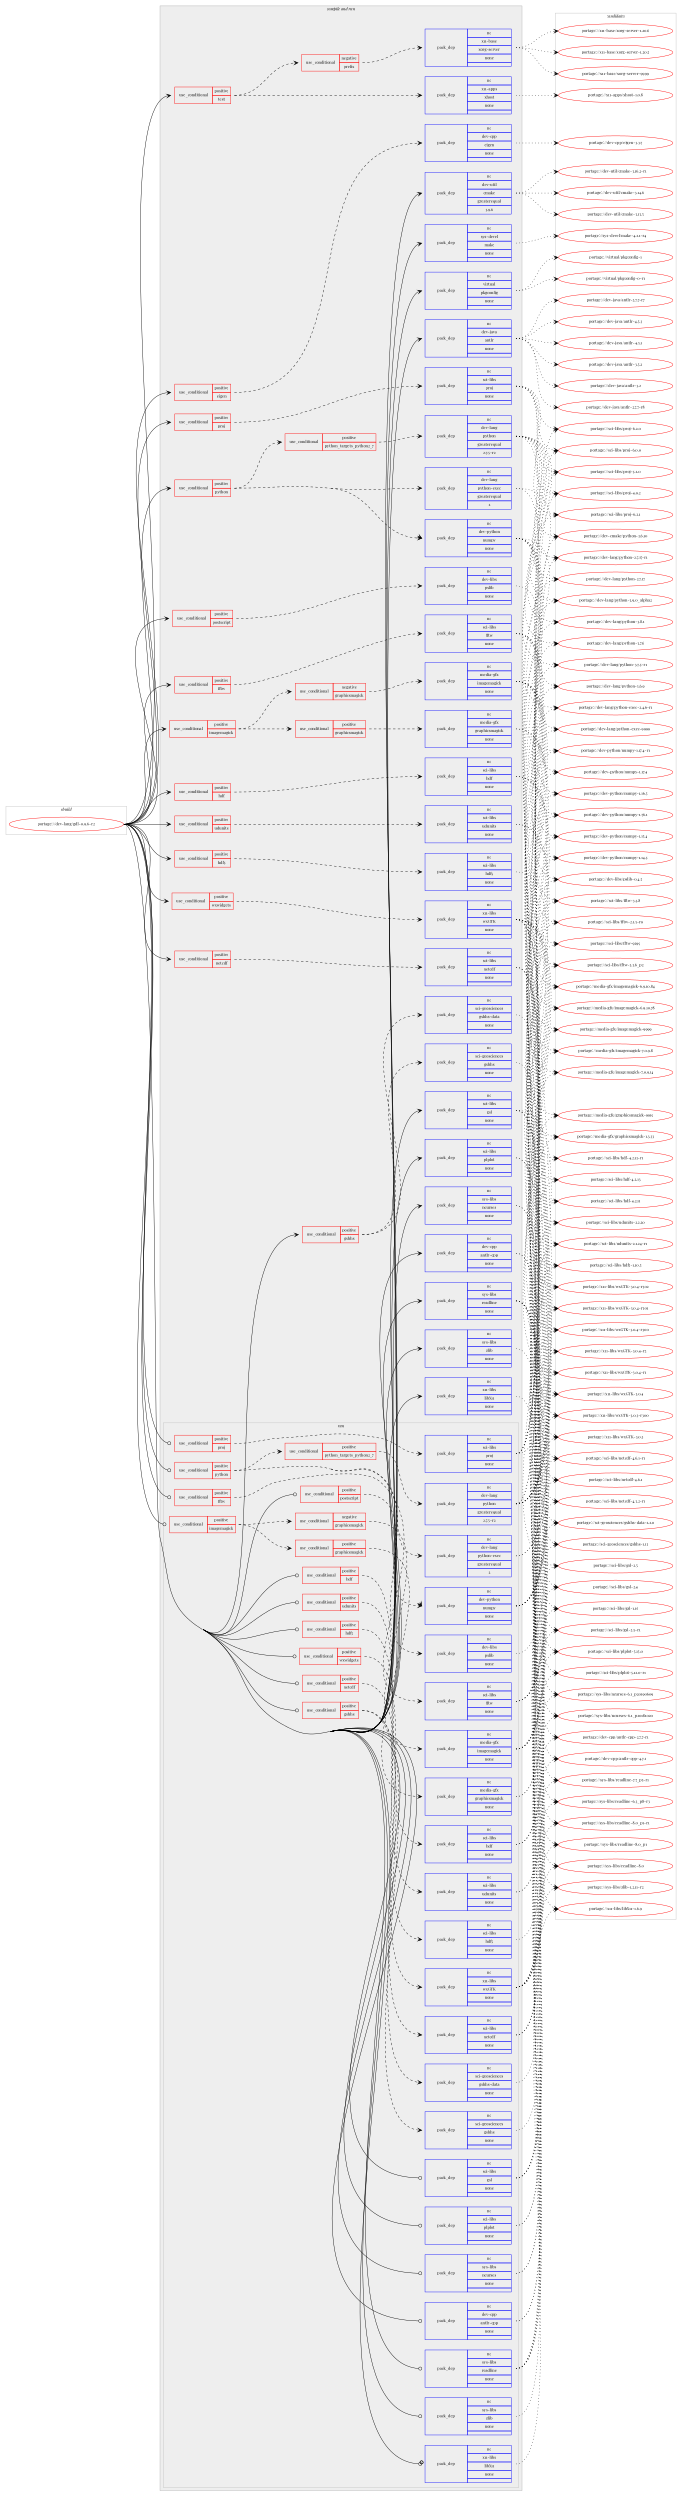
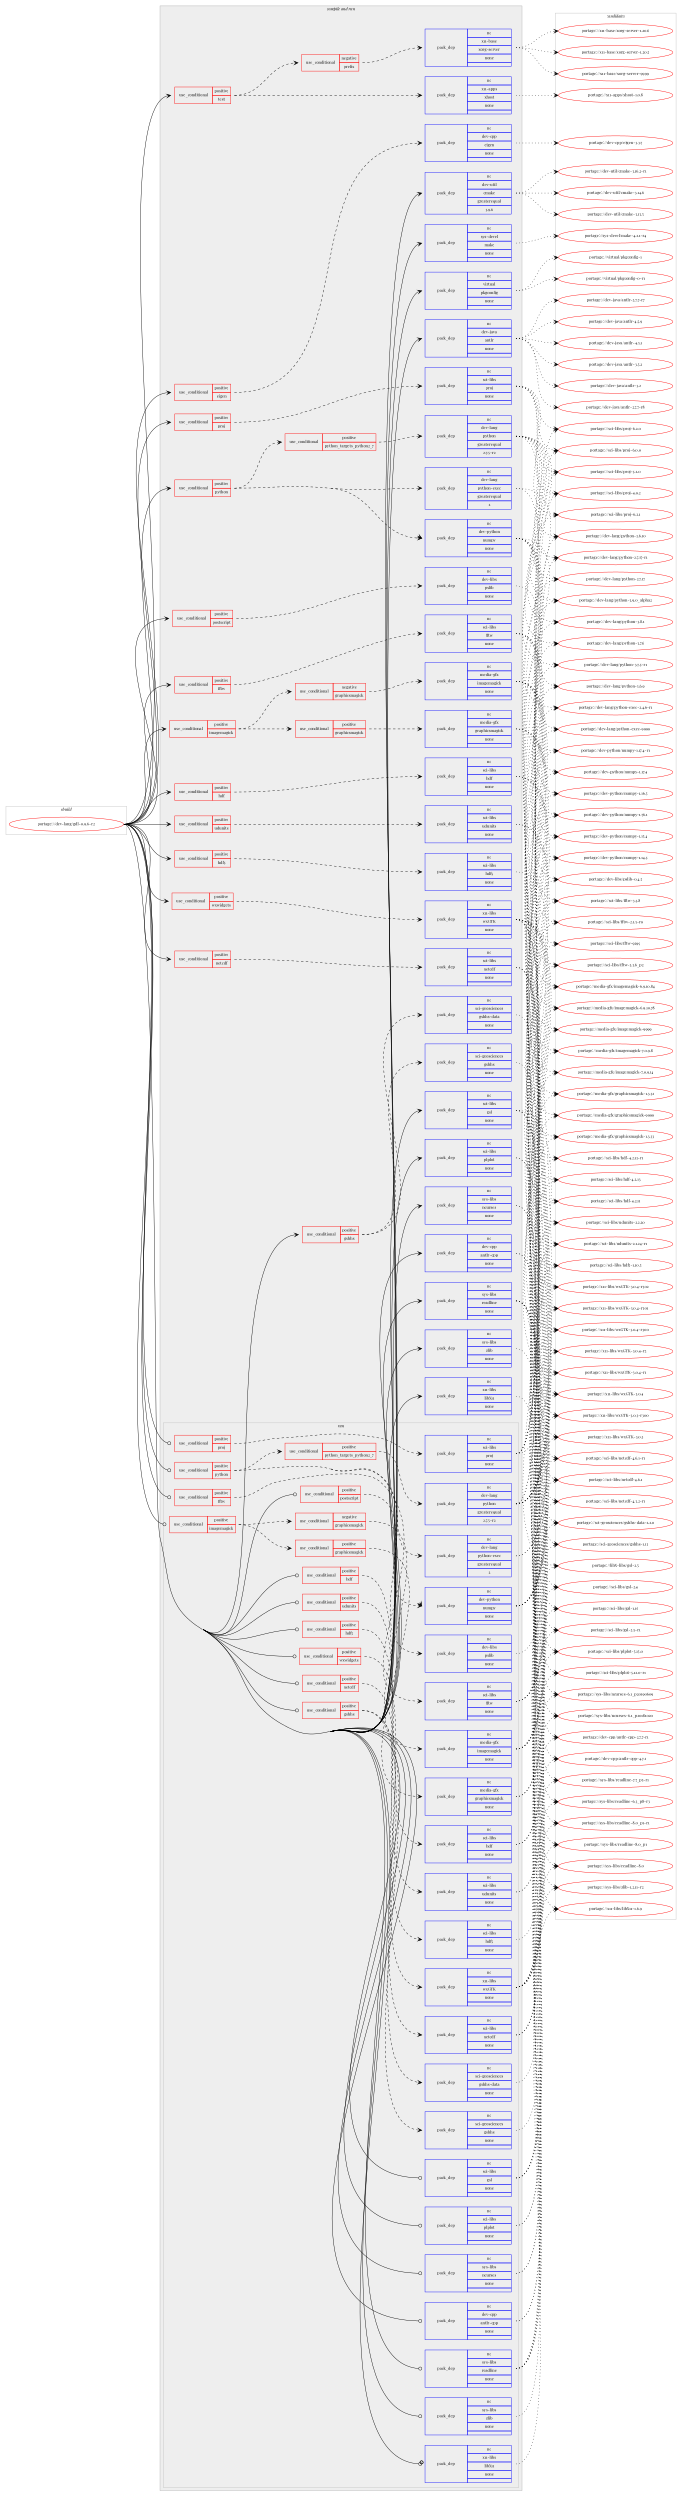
(616, 322) -> (616, 322)
(616, 536) -> (616, 536)
none -> (616, 1094)
(616, 1115) -> (616, 1115)
(616, 1566) -> (616, 1566)
